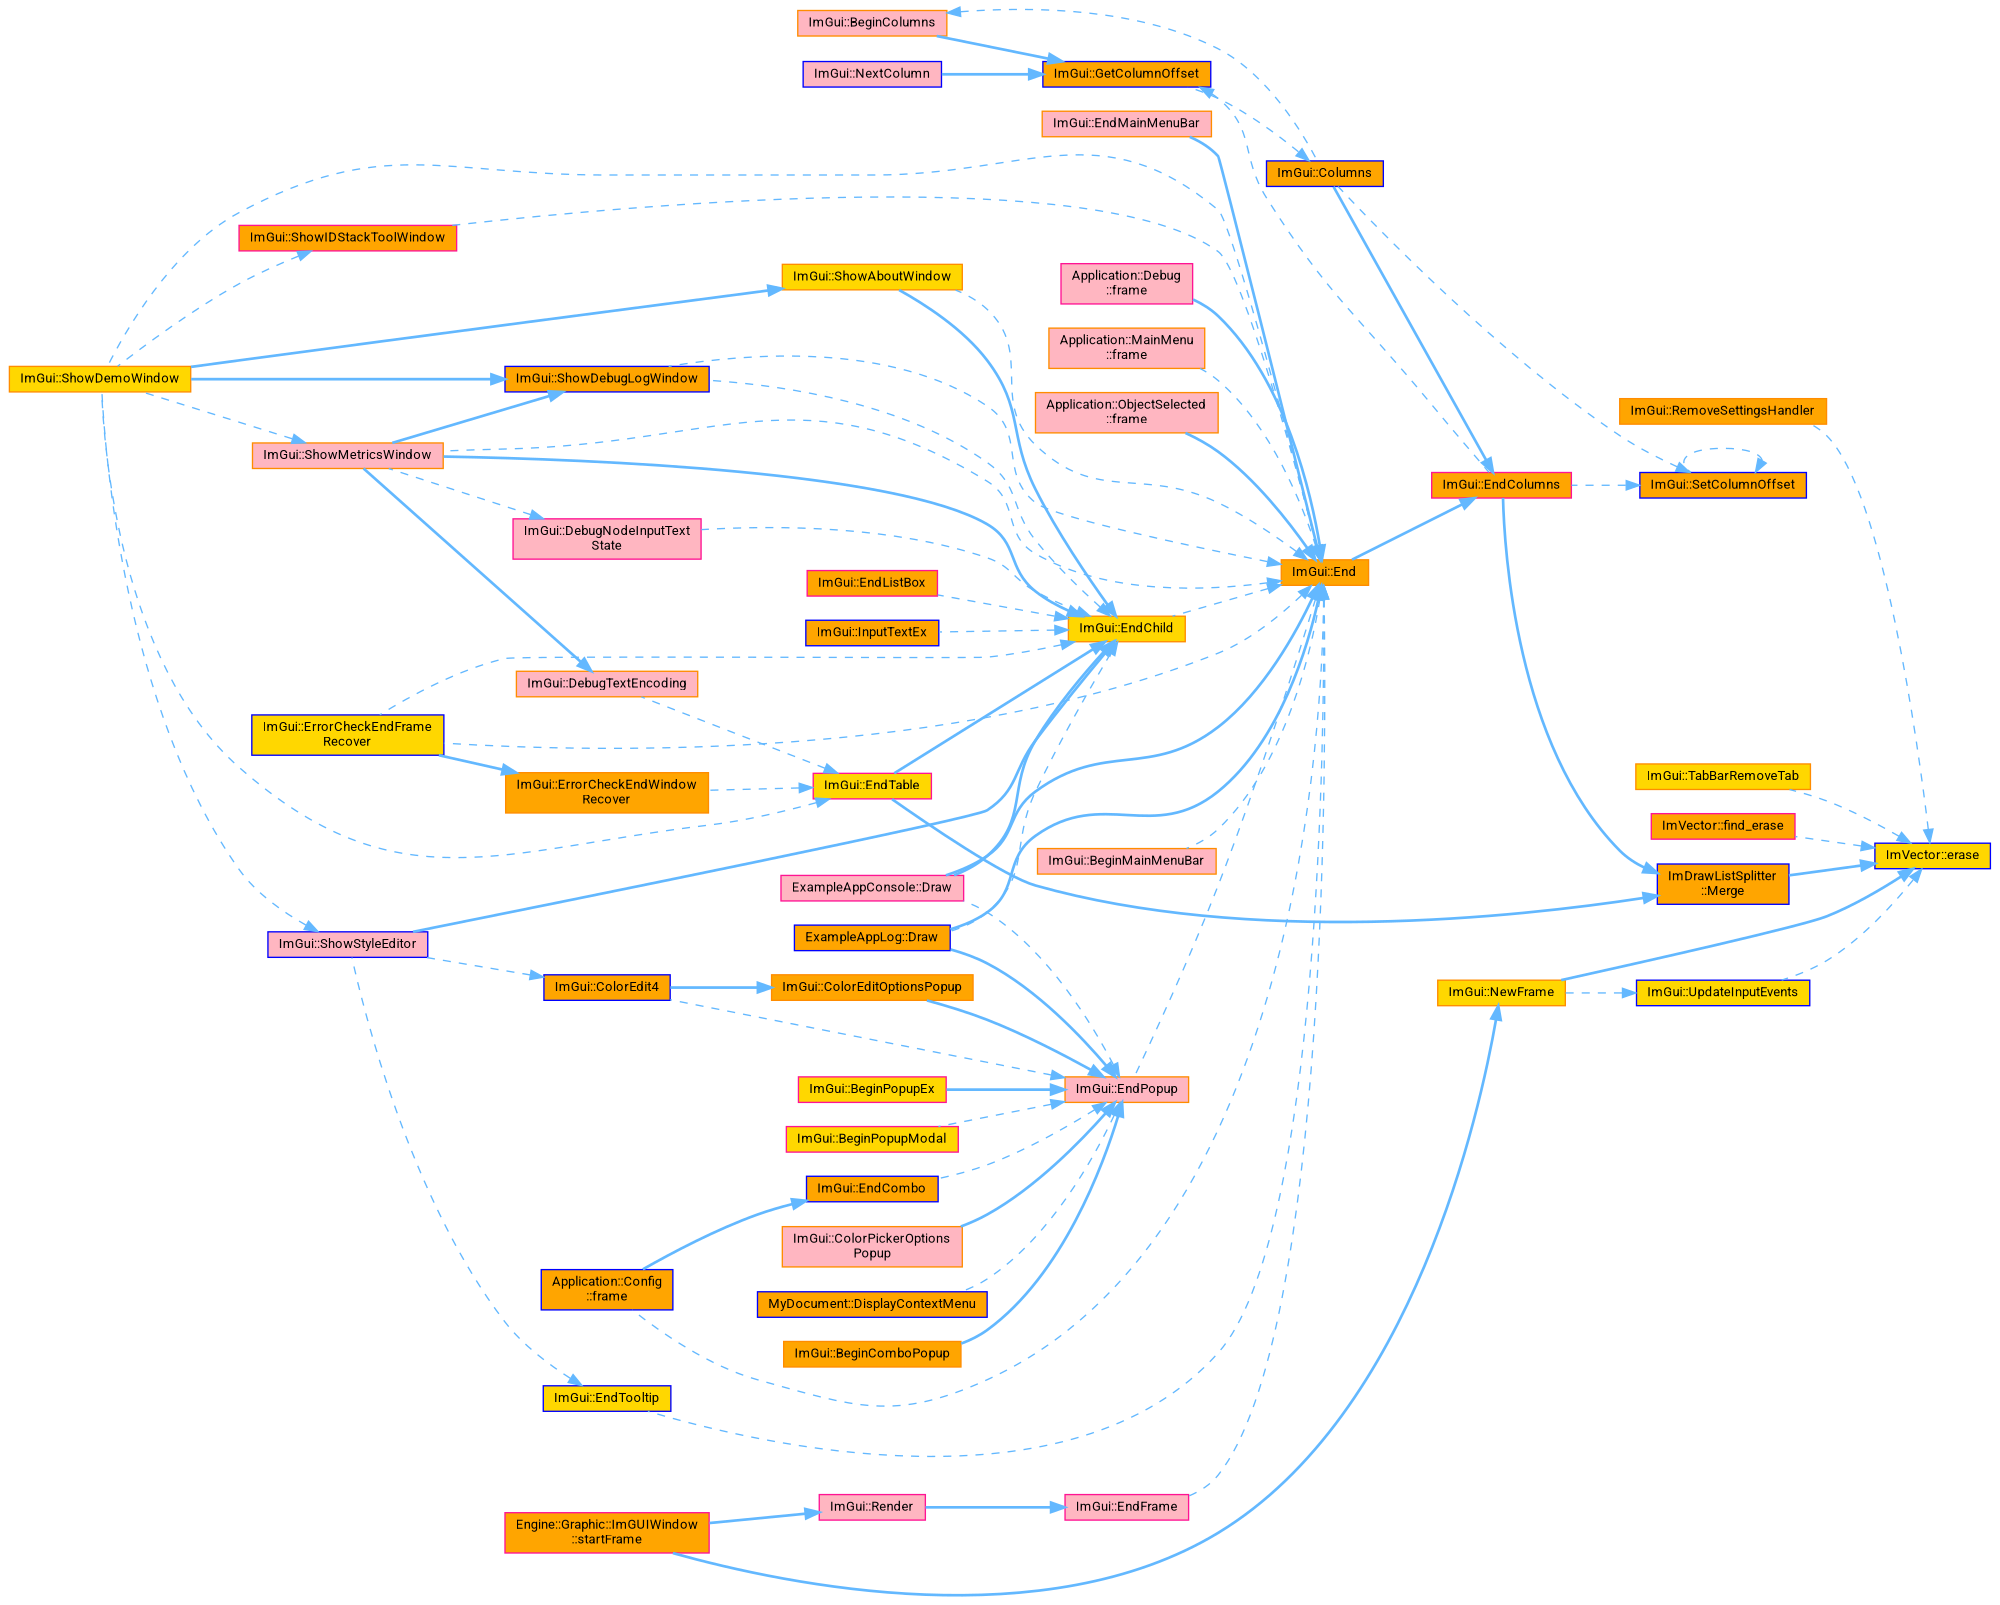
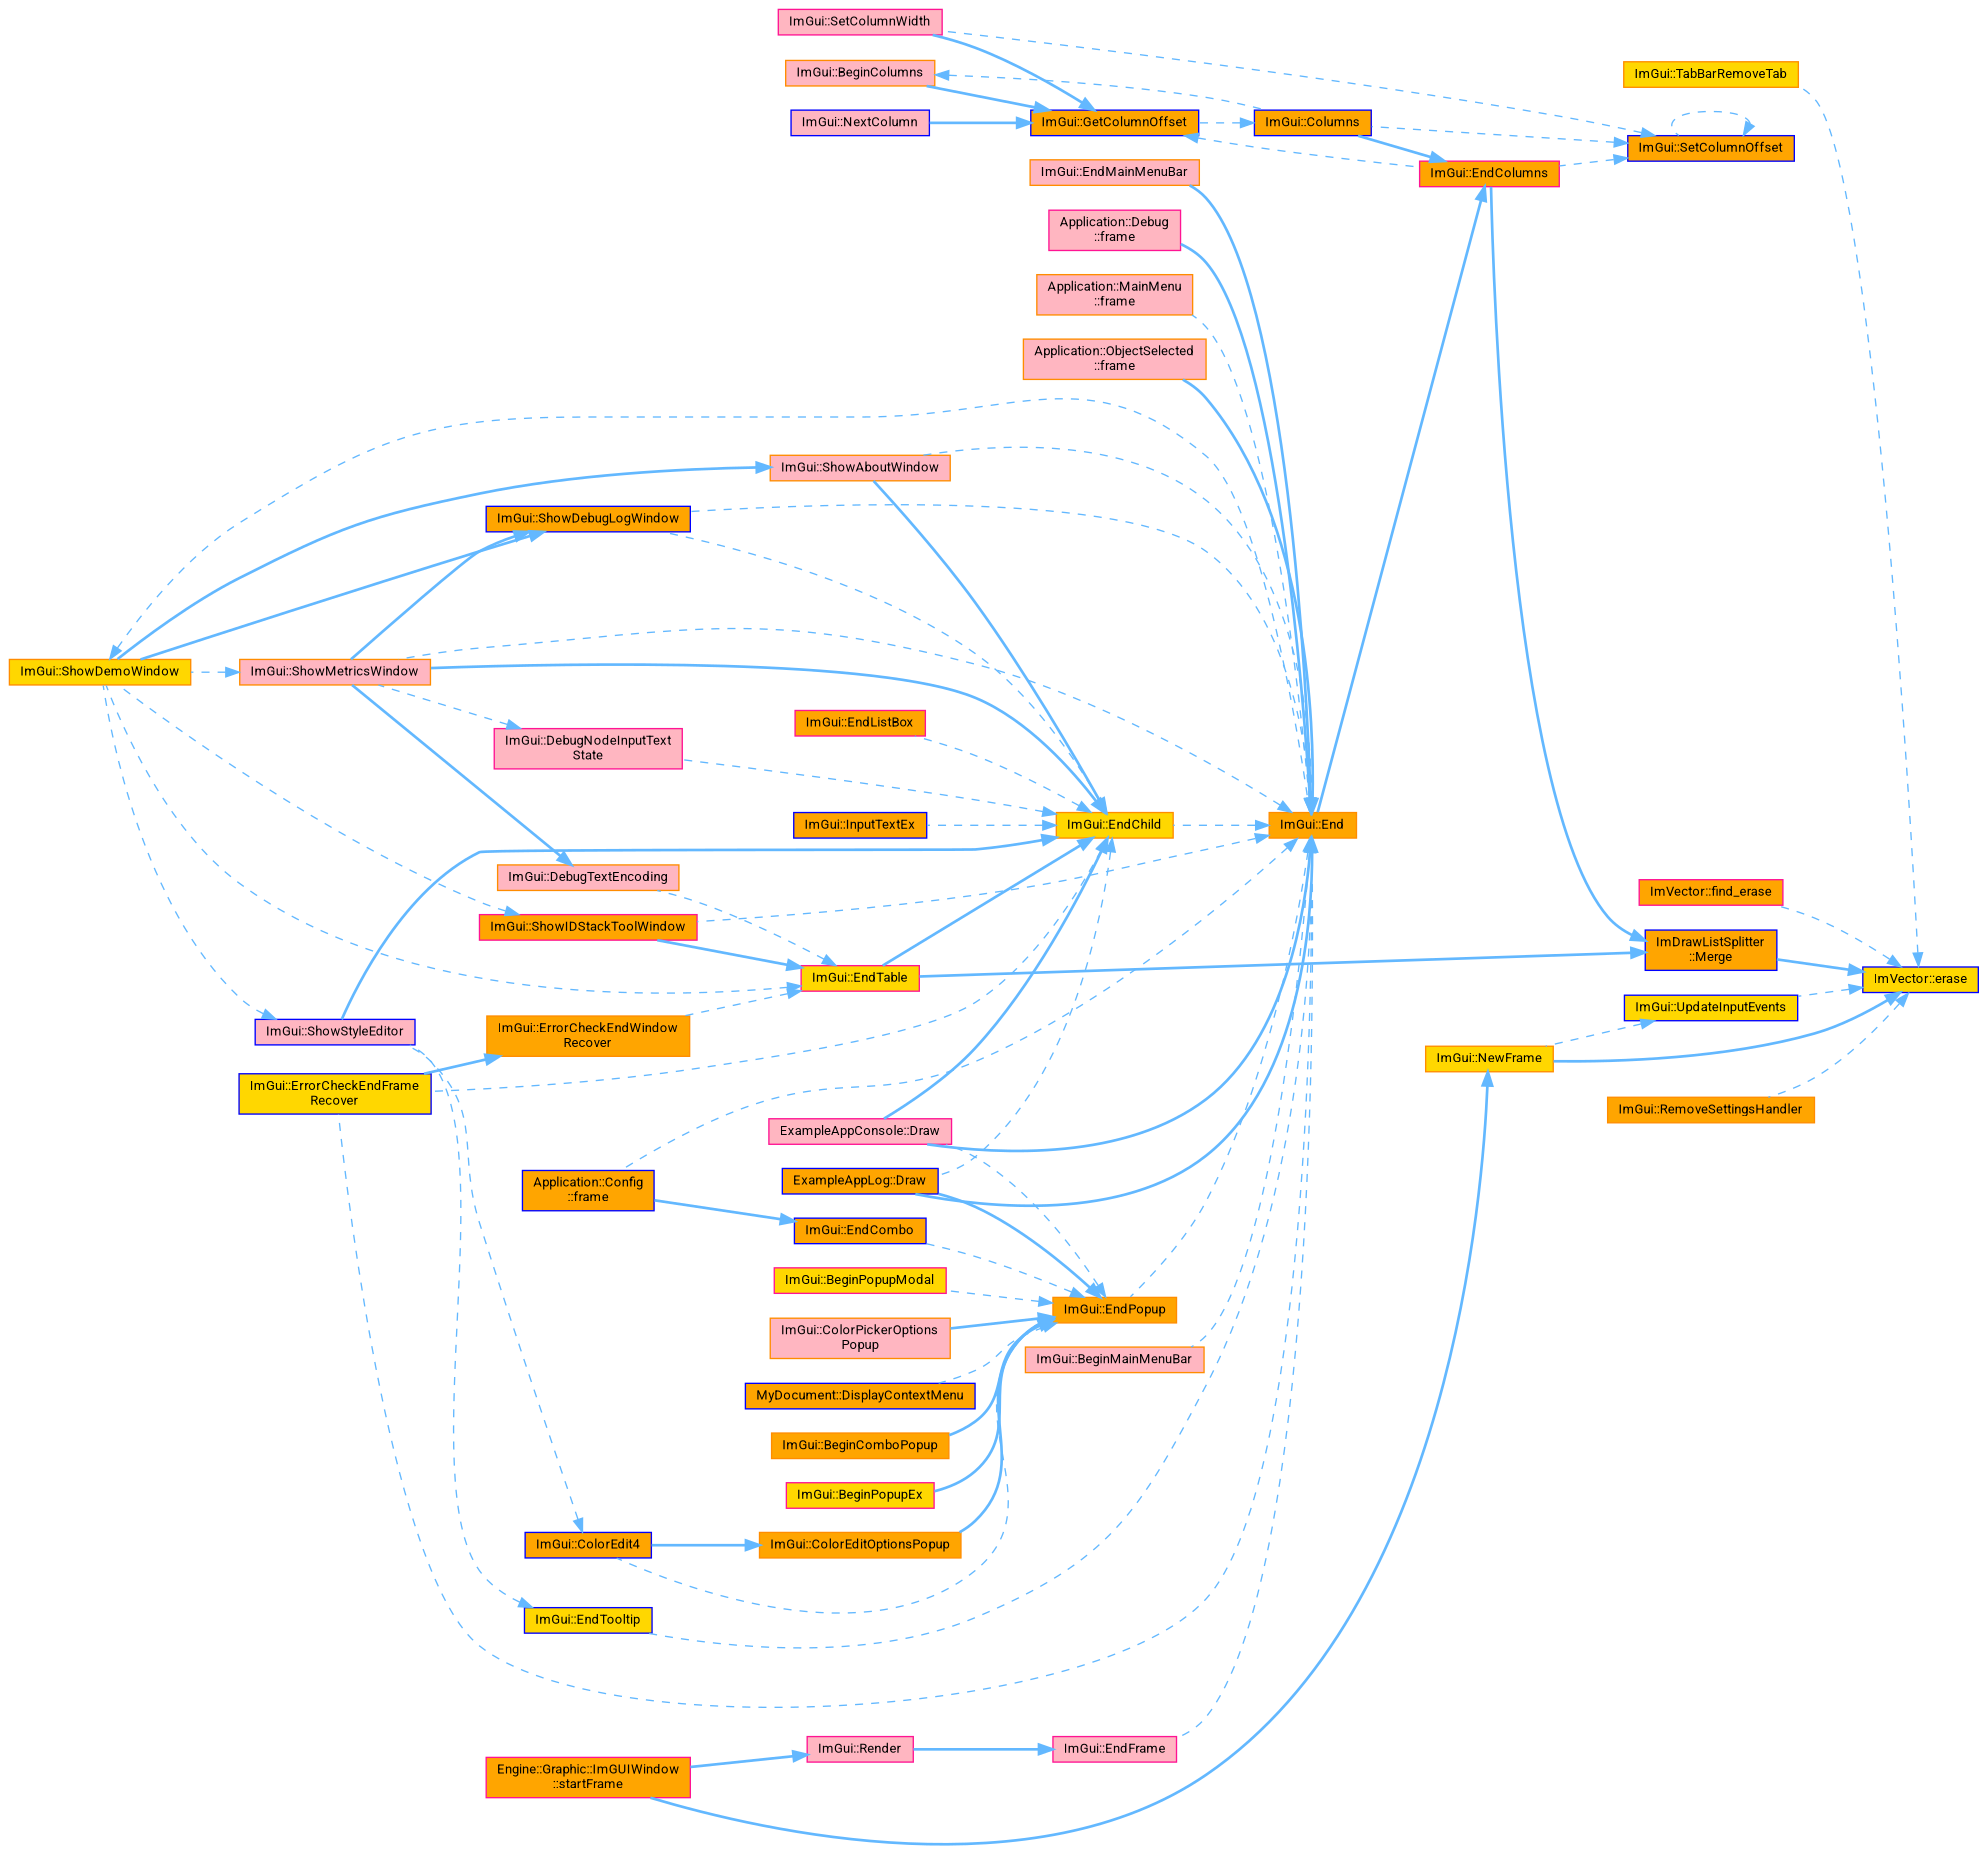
none -> (860, 22)
(805, 175) -> (819, 417)
(872, 277) -> (860, 468)
none -> (723, 953)
(1127, 1090) -> (1115, 1310)
